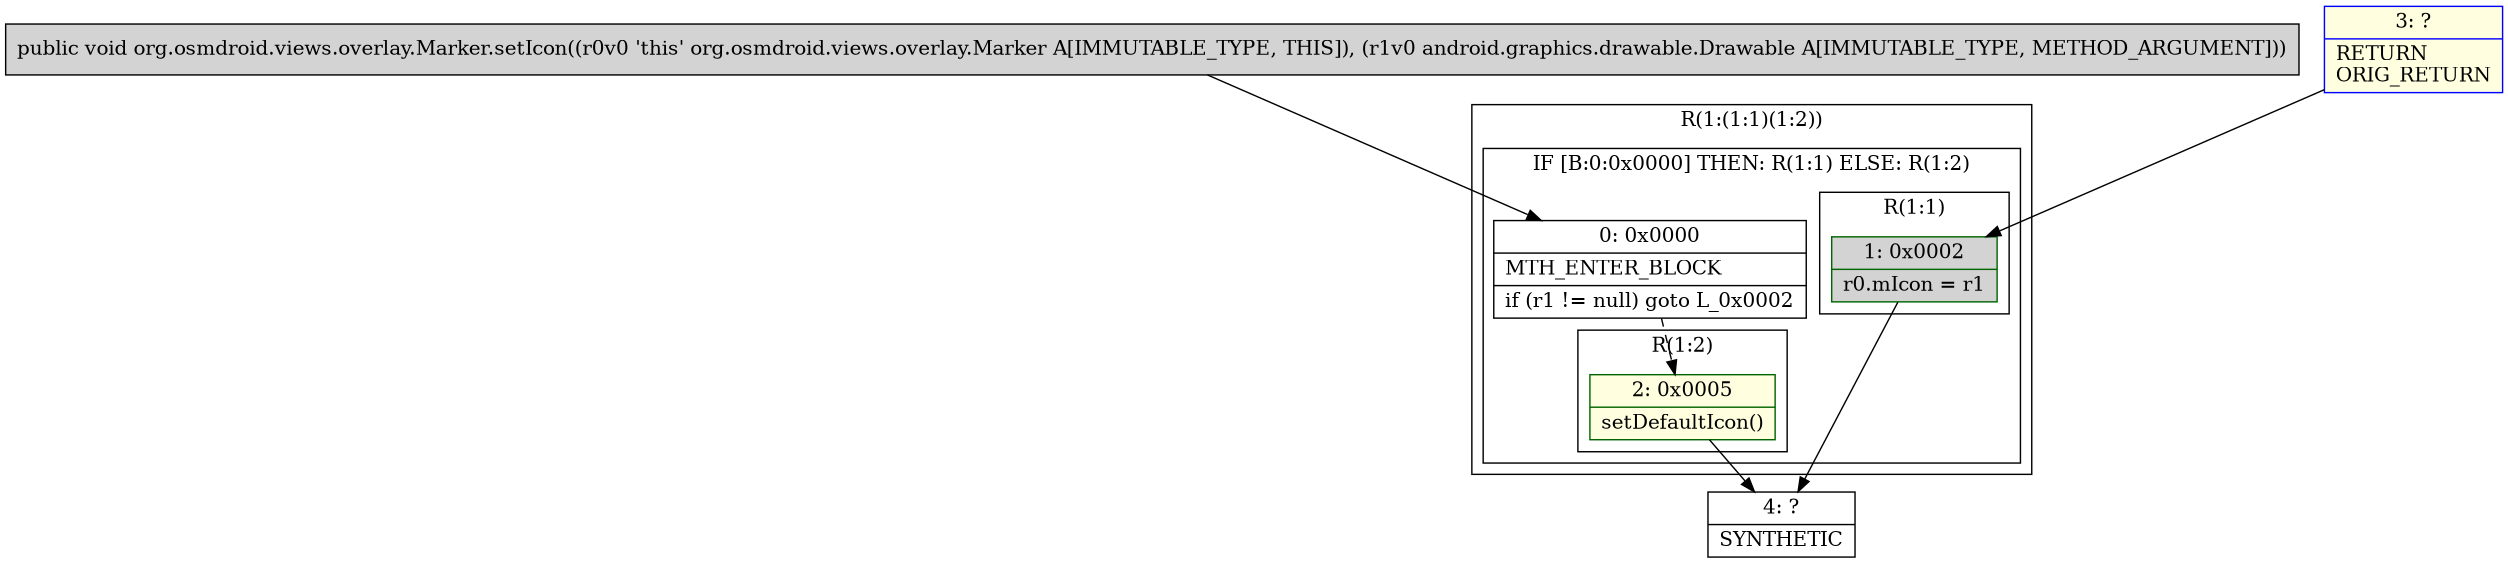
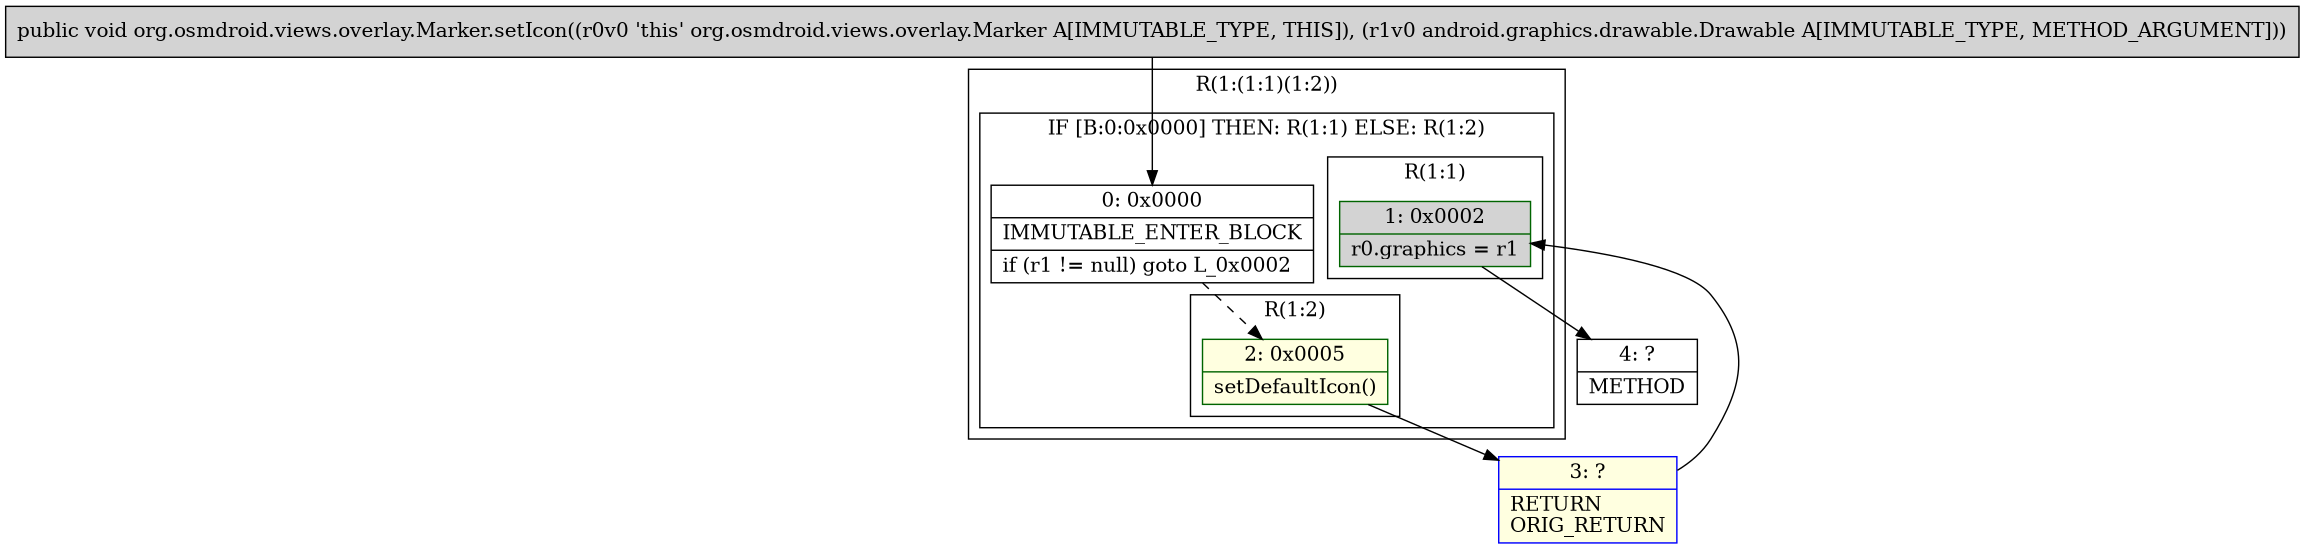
(1614, 269) -> (1152, 233)
(1914, 285) -> (1435, 250)
(1727, 460) -> (1427, 429)
(1781, 540) -> (1637, 387)
